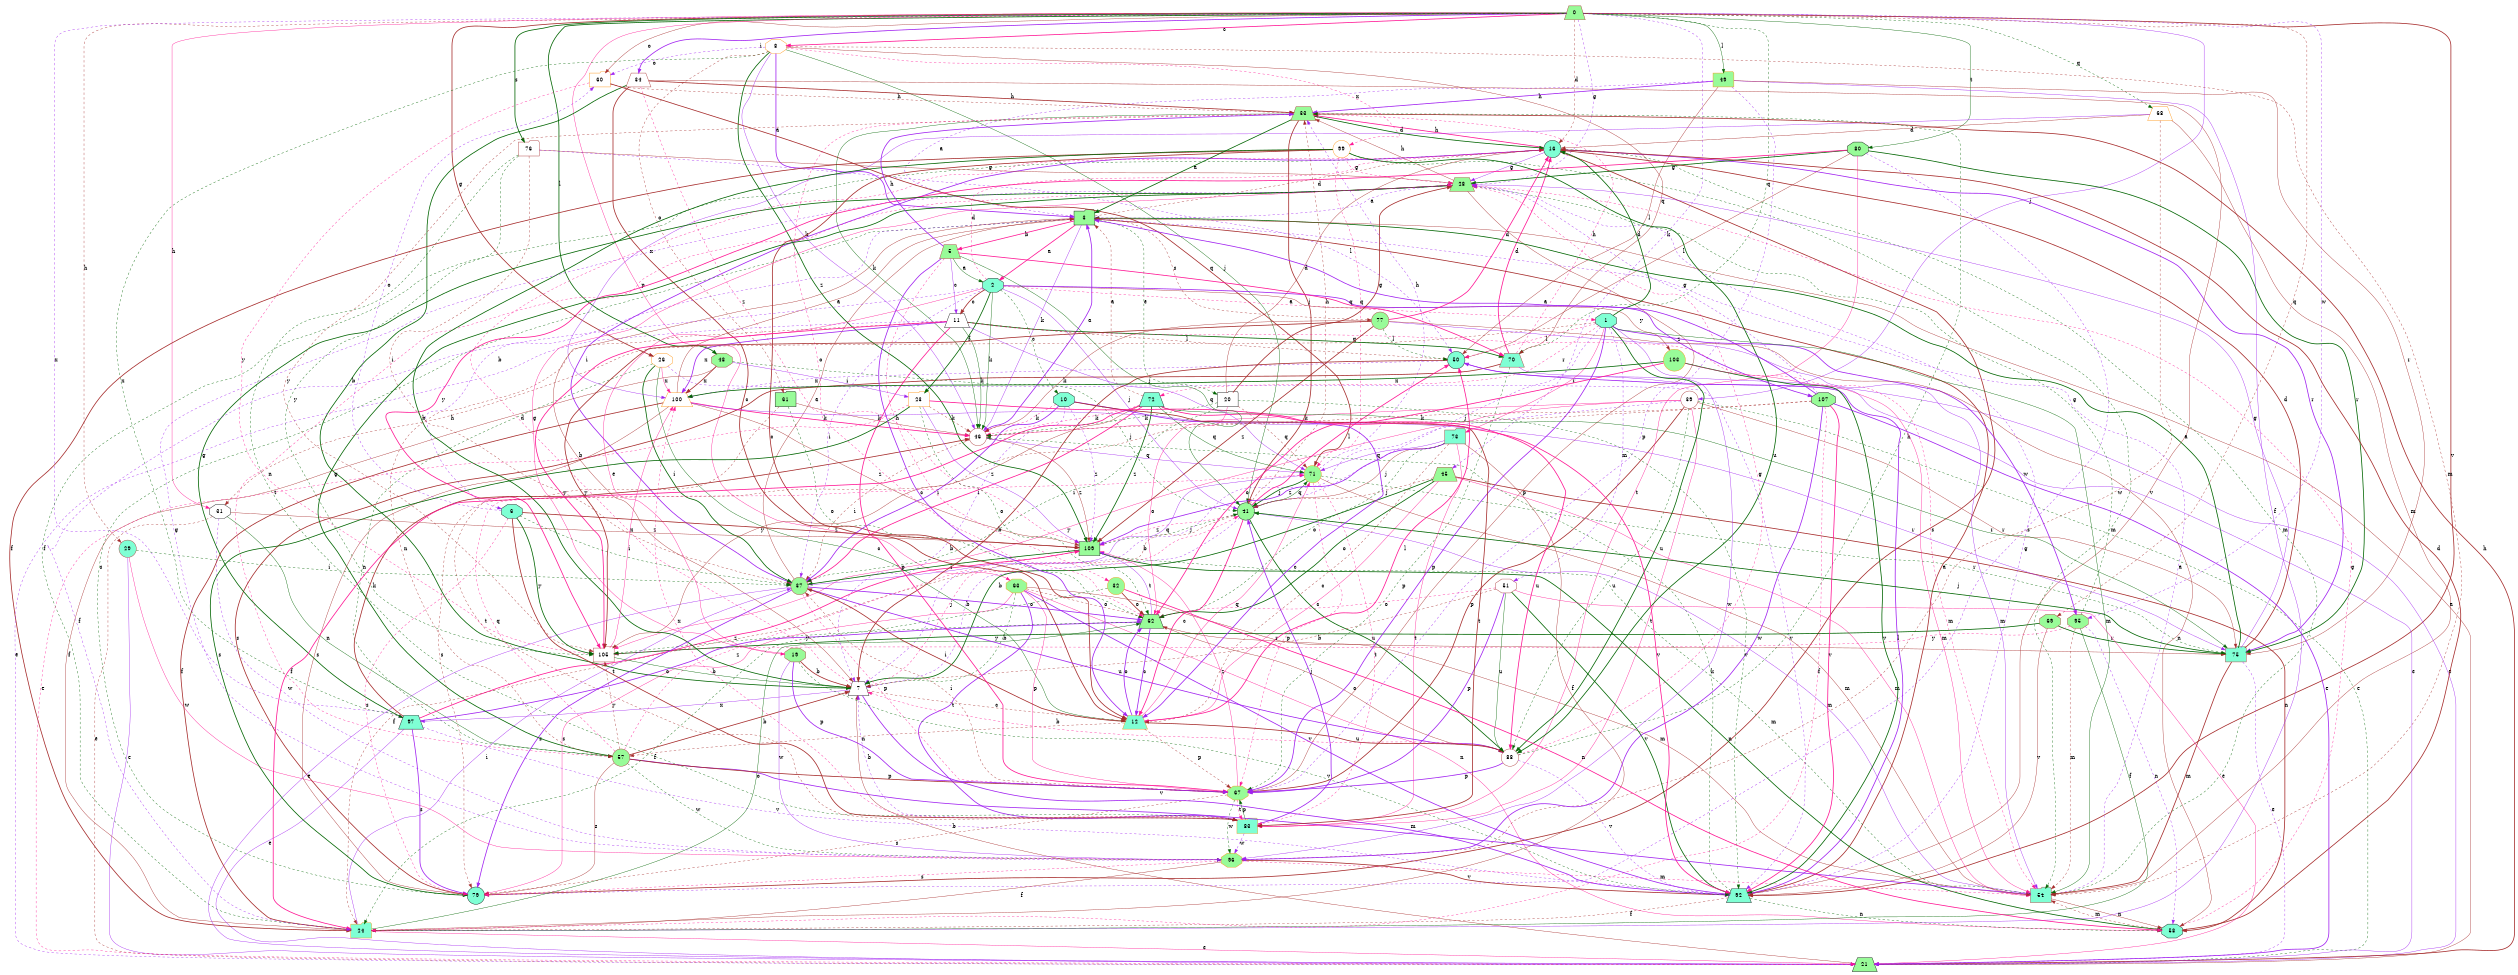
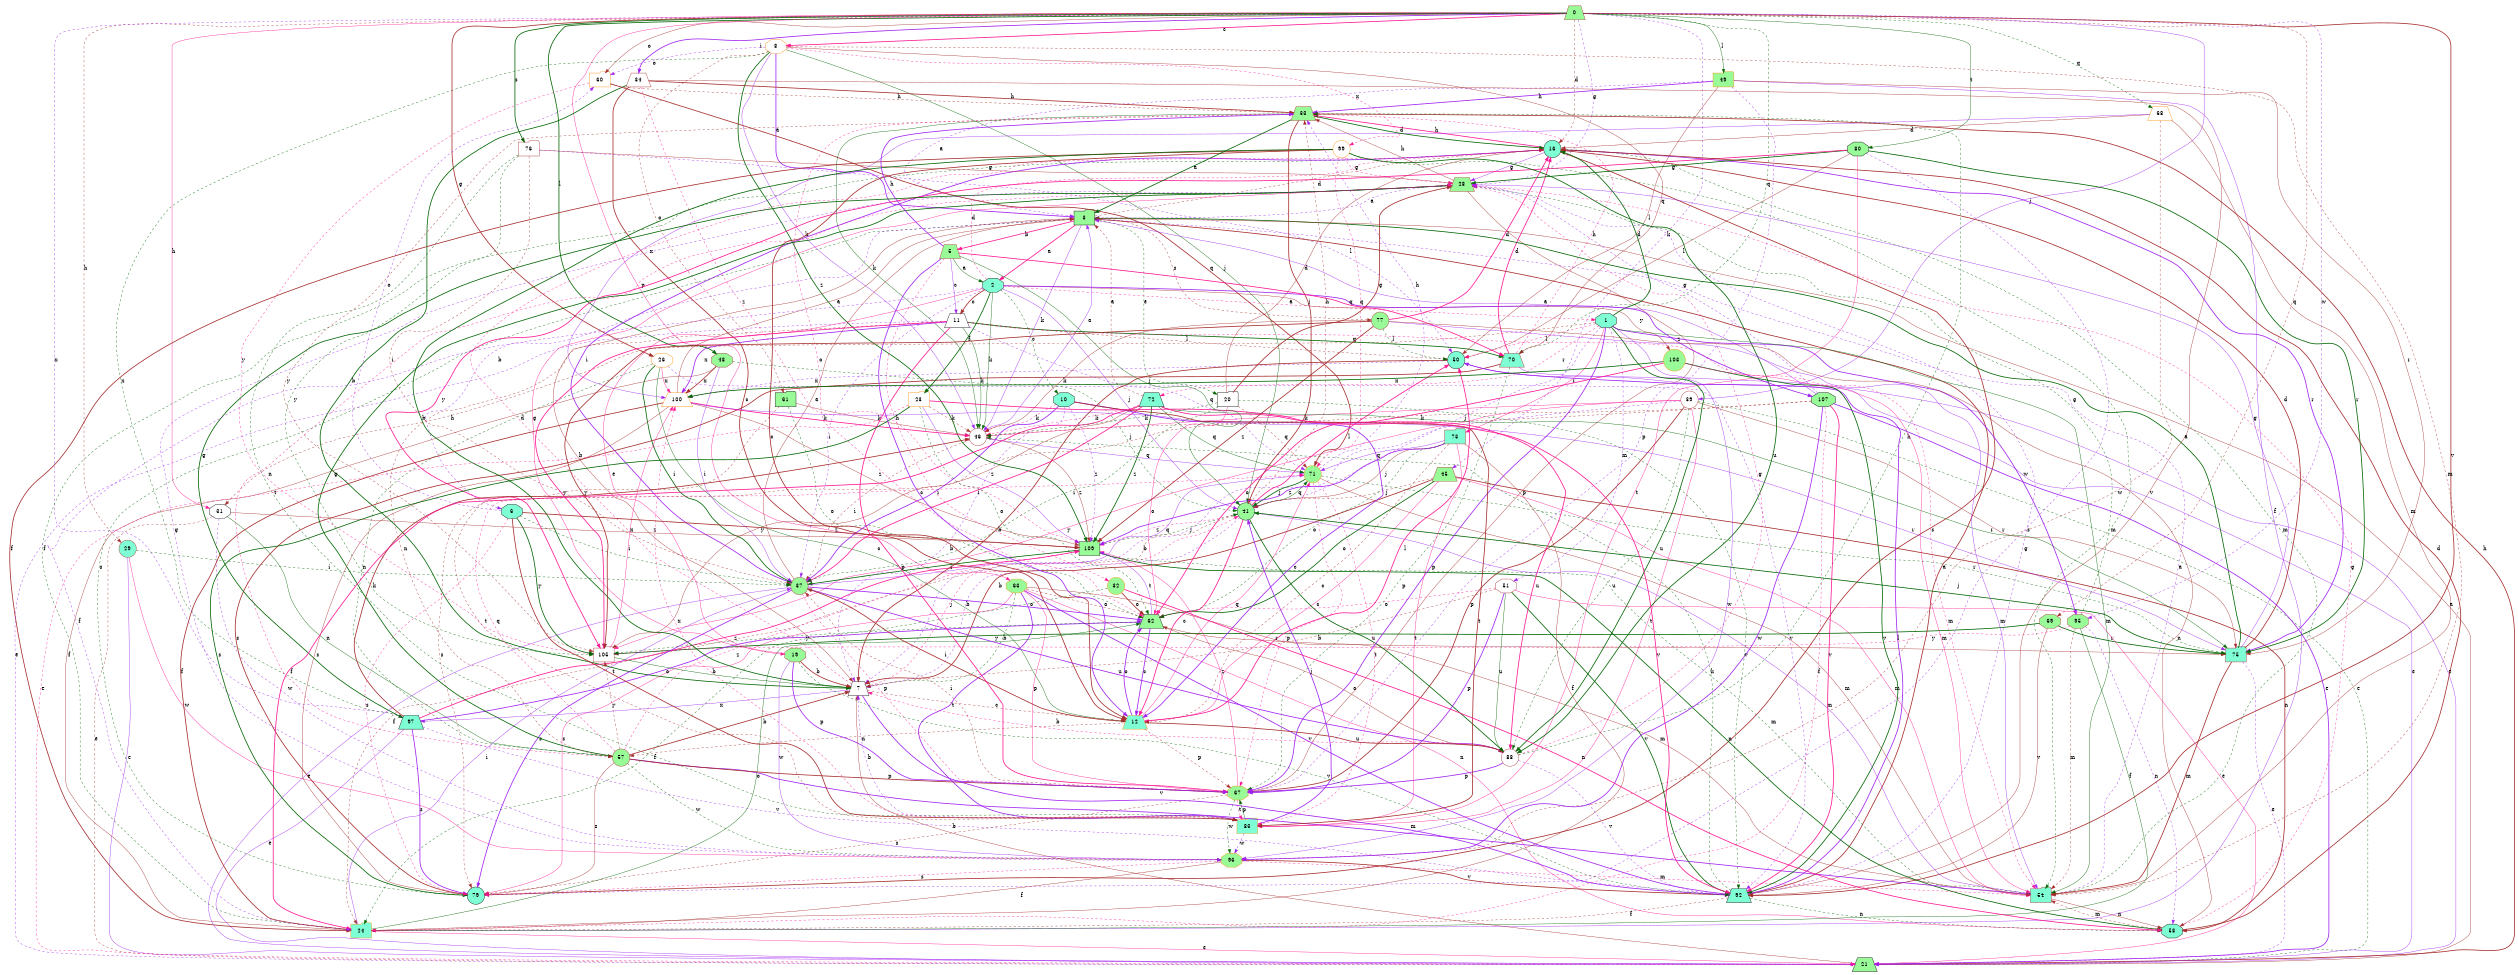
(1463, 303) -> (1463, 303)
(1064, 349) -> (1064, 349)
(810, 376) -> (706, 488)
(1177, 394) -> (1177, 394)
(1097, 569) -> (1097, 569)
